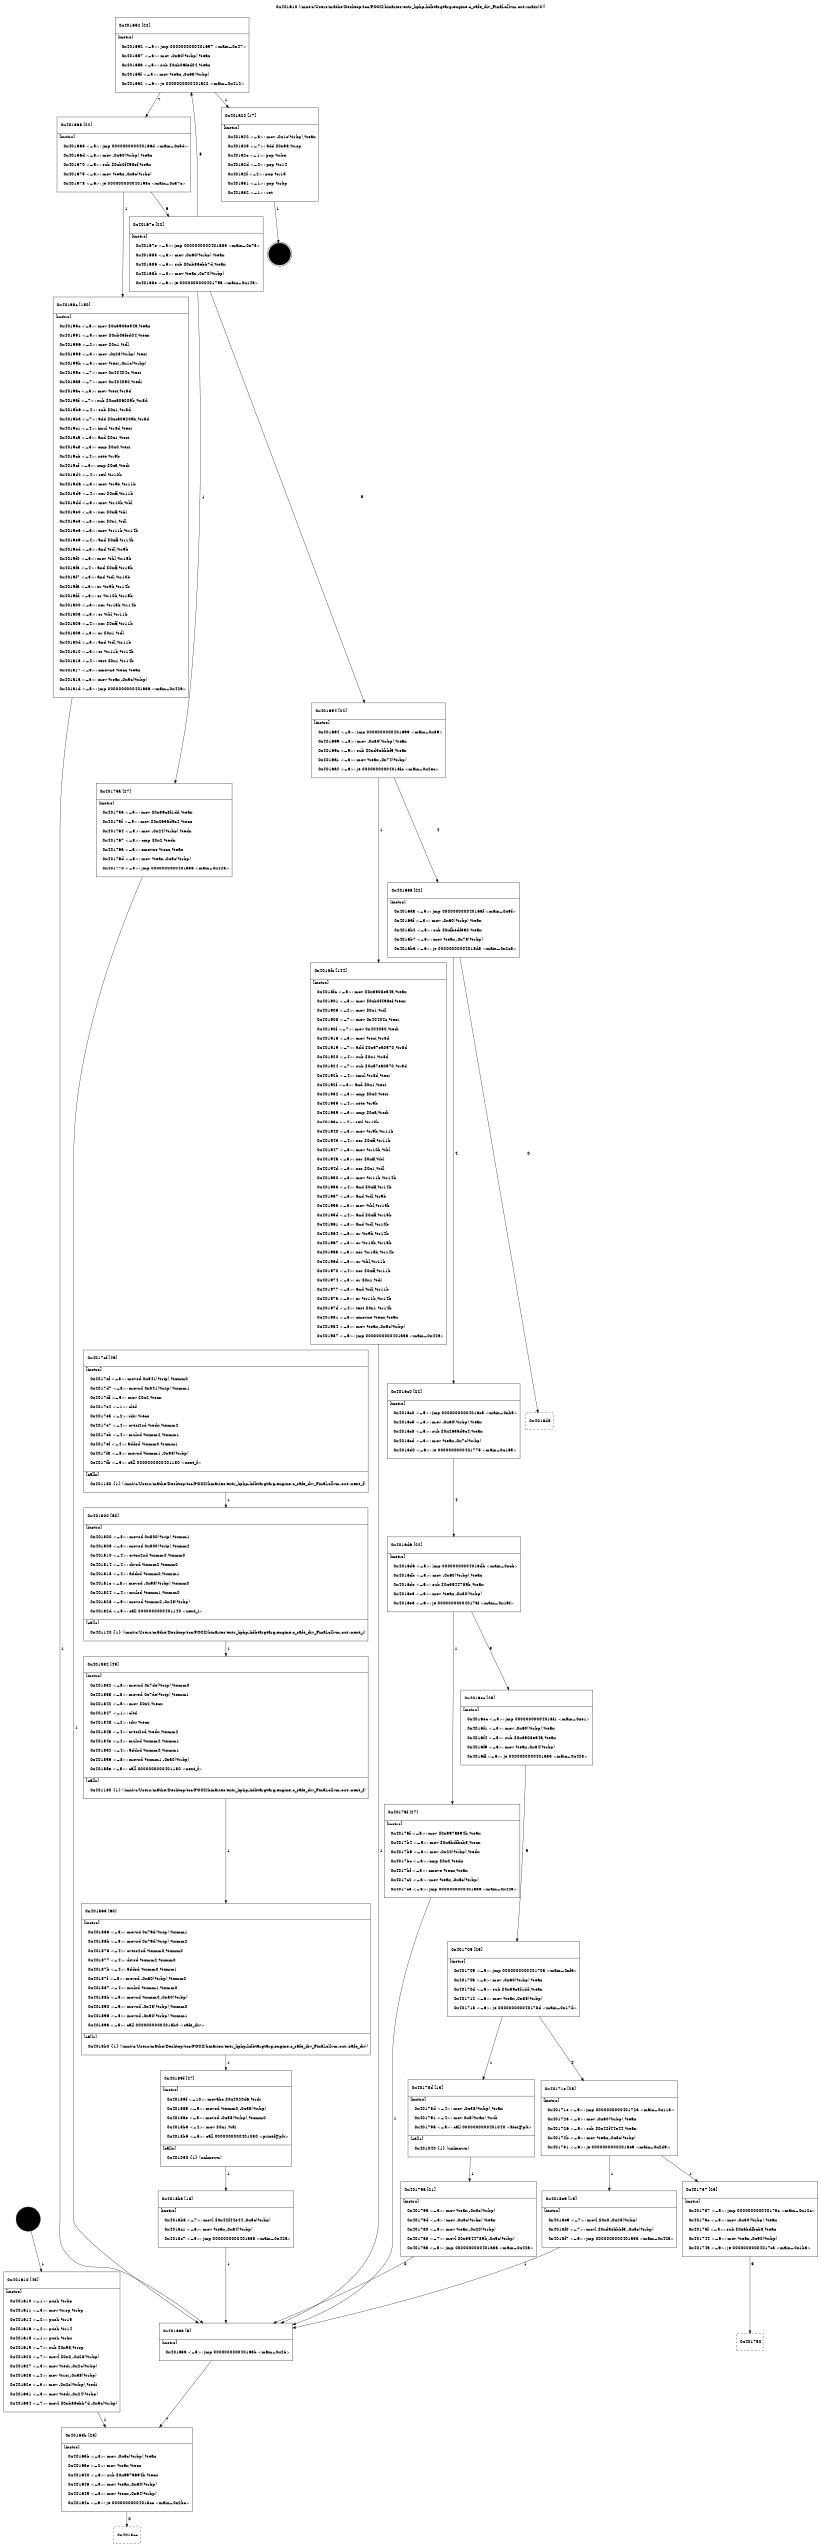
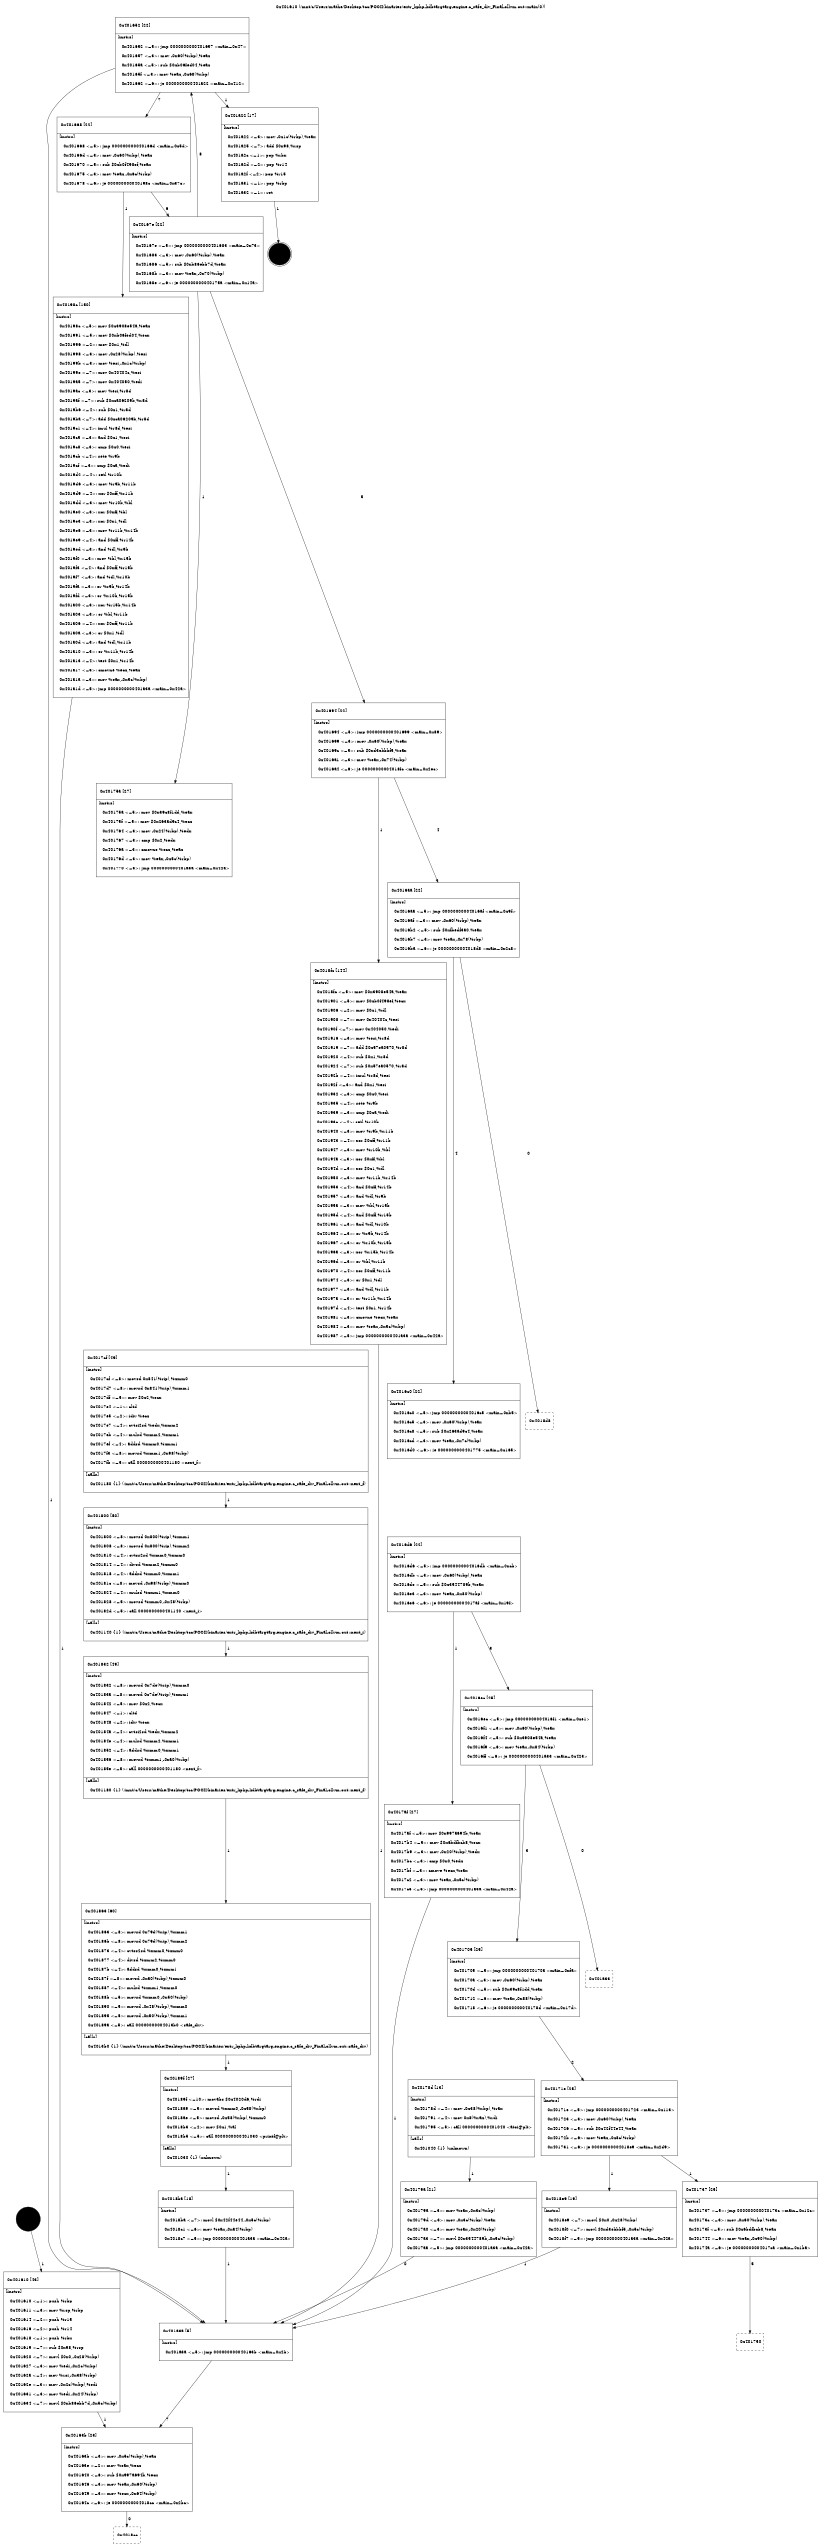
(454, 1496) -> none
(74, 1624) -> (49, 1228)
none -> (599, 1979)
(493, 2047) -> none
